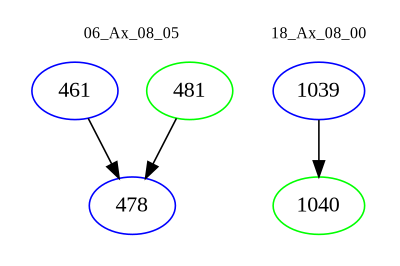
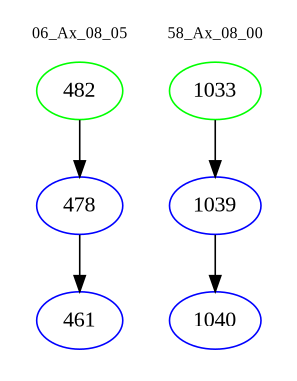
(320, 34) -> (216, 34)
(190, 91) -> (80, 91)
none -> (215, 91)
(100, 141) -> (80, 255)
(319, 206) -> (215, 320)
